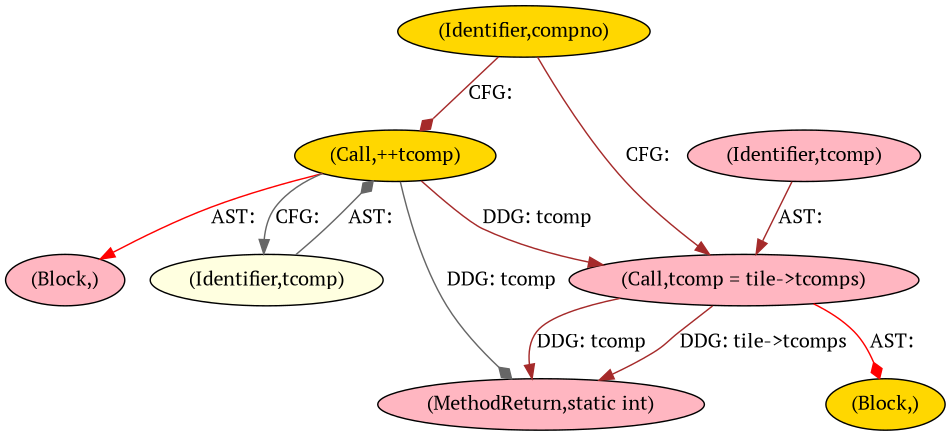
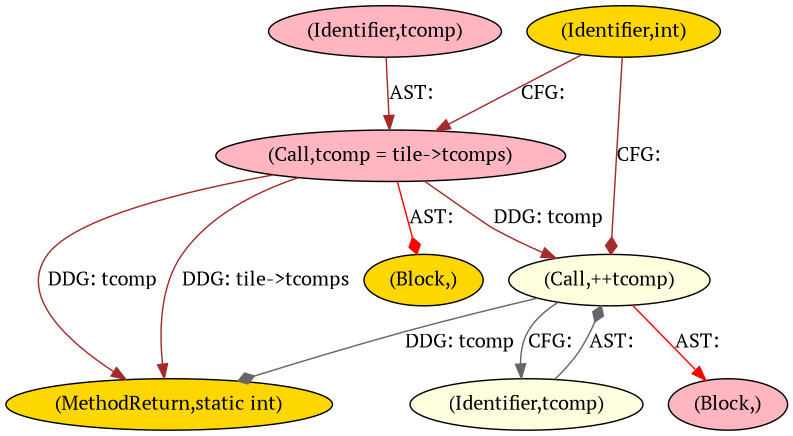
(524, 31) -> (624, 31)
(395, 156) -> (609, 280)
(498, 235) -> (481, 221)
(541, 404) -> (169, 404)
